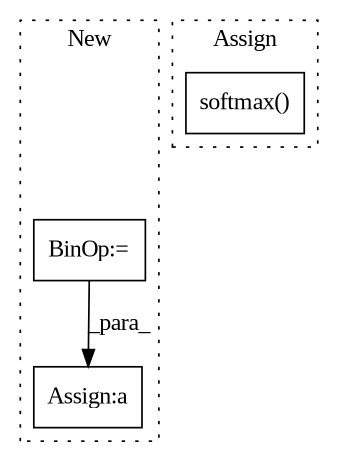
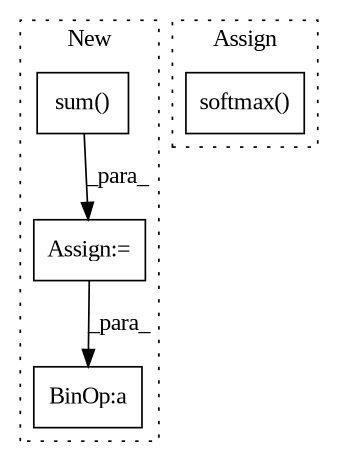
none -> (83, 103)
(90, 250) -> (90, 250)
(88, 397) -> (88, 397)
